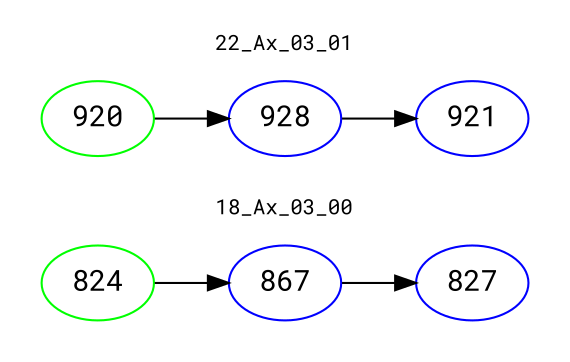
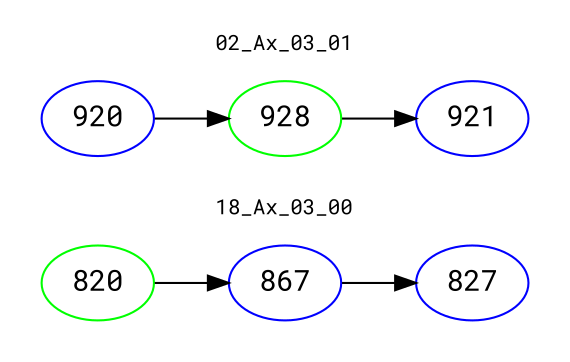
(285, 45) -> (285, 45)
(98, 119) -> (98, 119)
(285, 119) -> (285, 119)
(98, 283) -> (98, 283)
